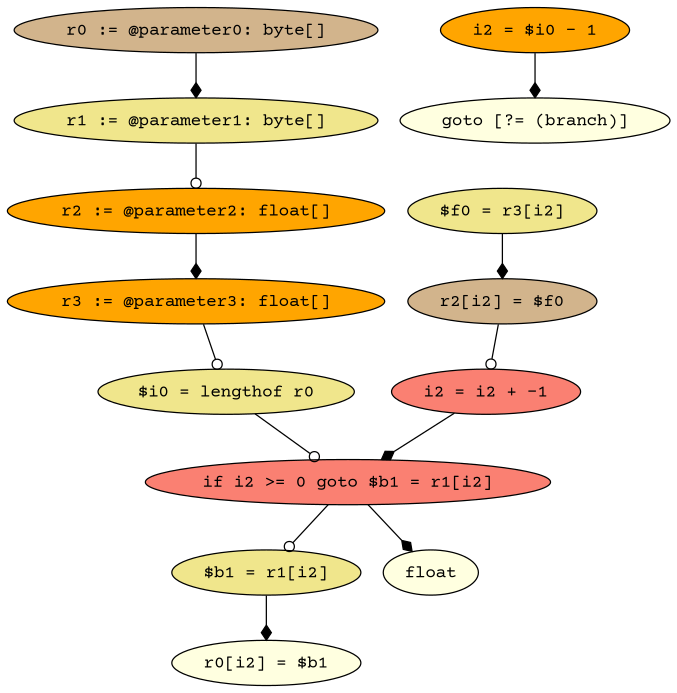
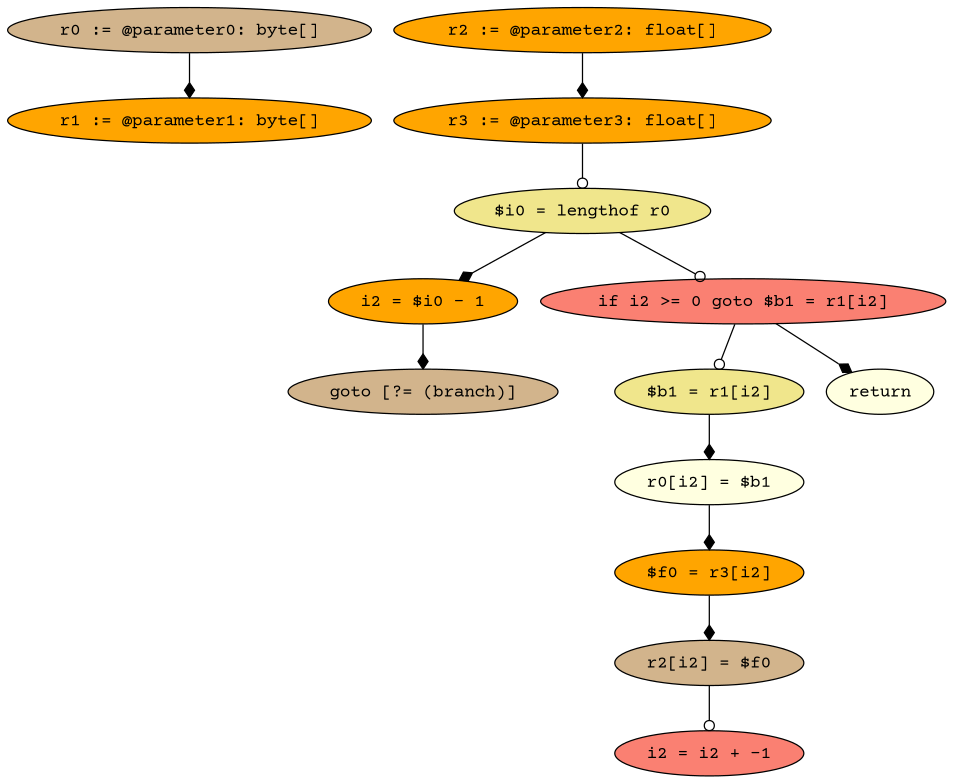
(196, 121) -> (190, 121)
(535, 121) -> (423, 392)
(196, 161) -> none
(502, 211) -> (709, 573)
none -> (509, 253)
(424, 432) -> none
none -> (709, 520)
(431, 573) -> (880, 392)
